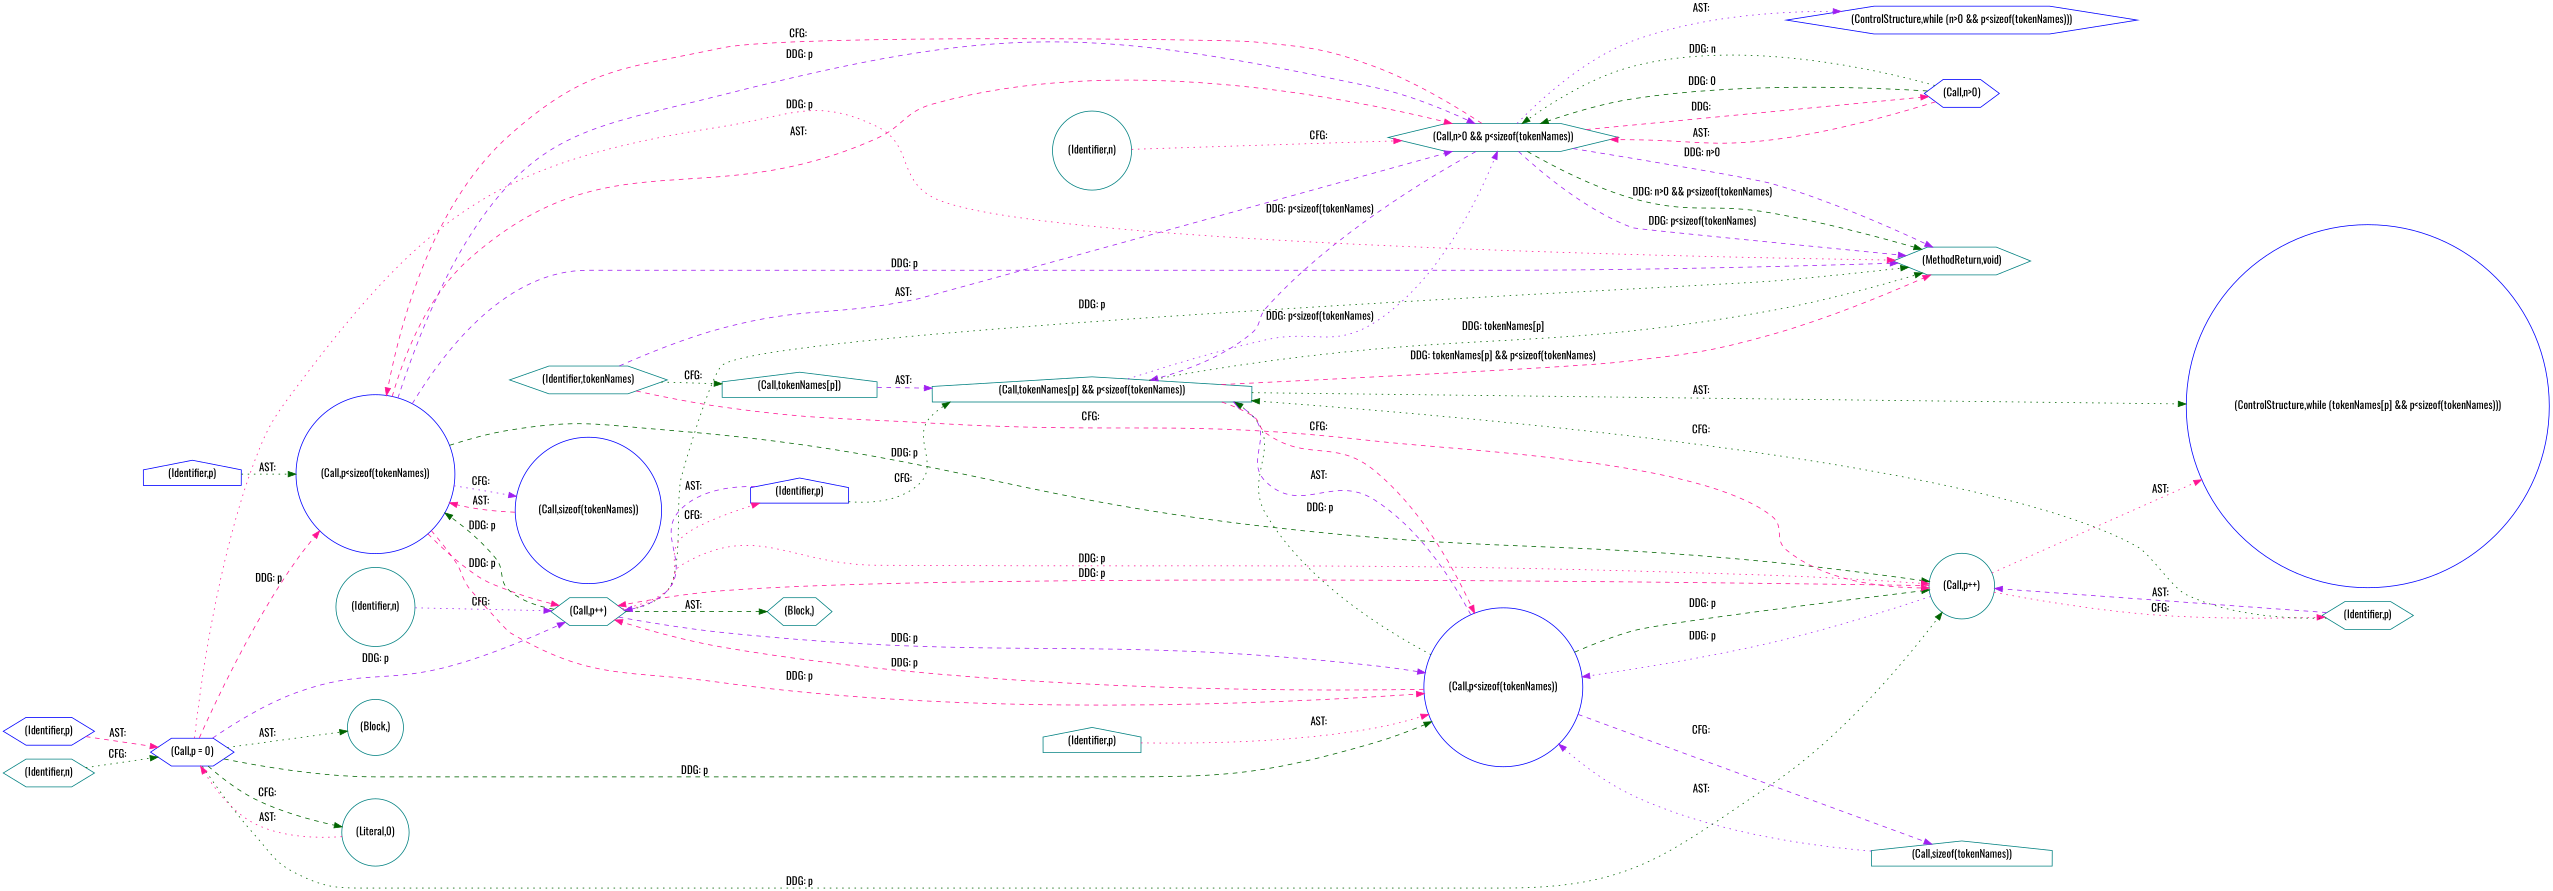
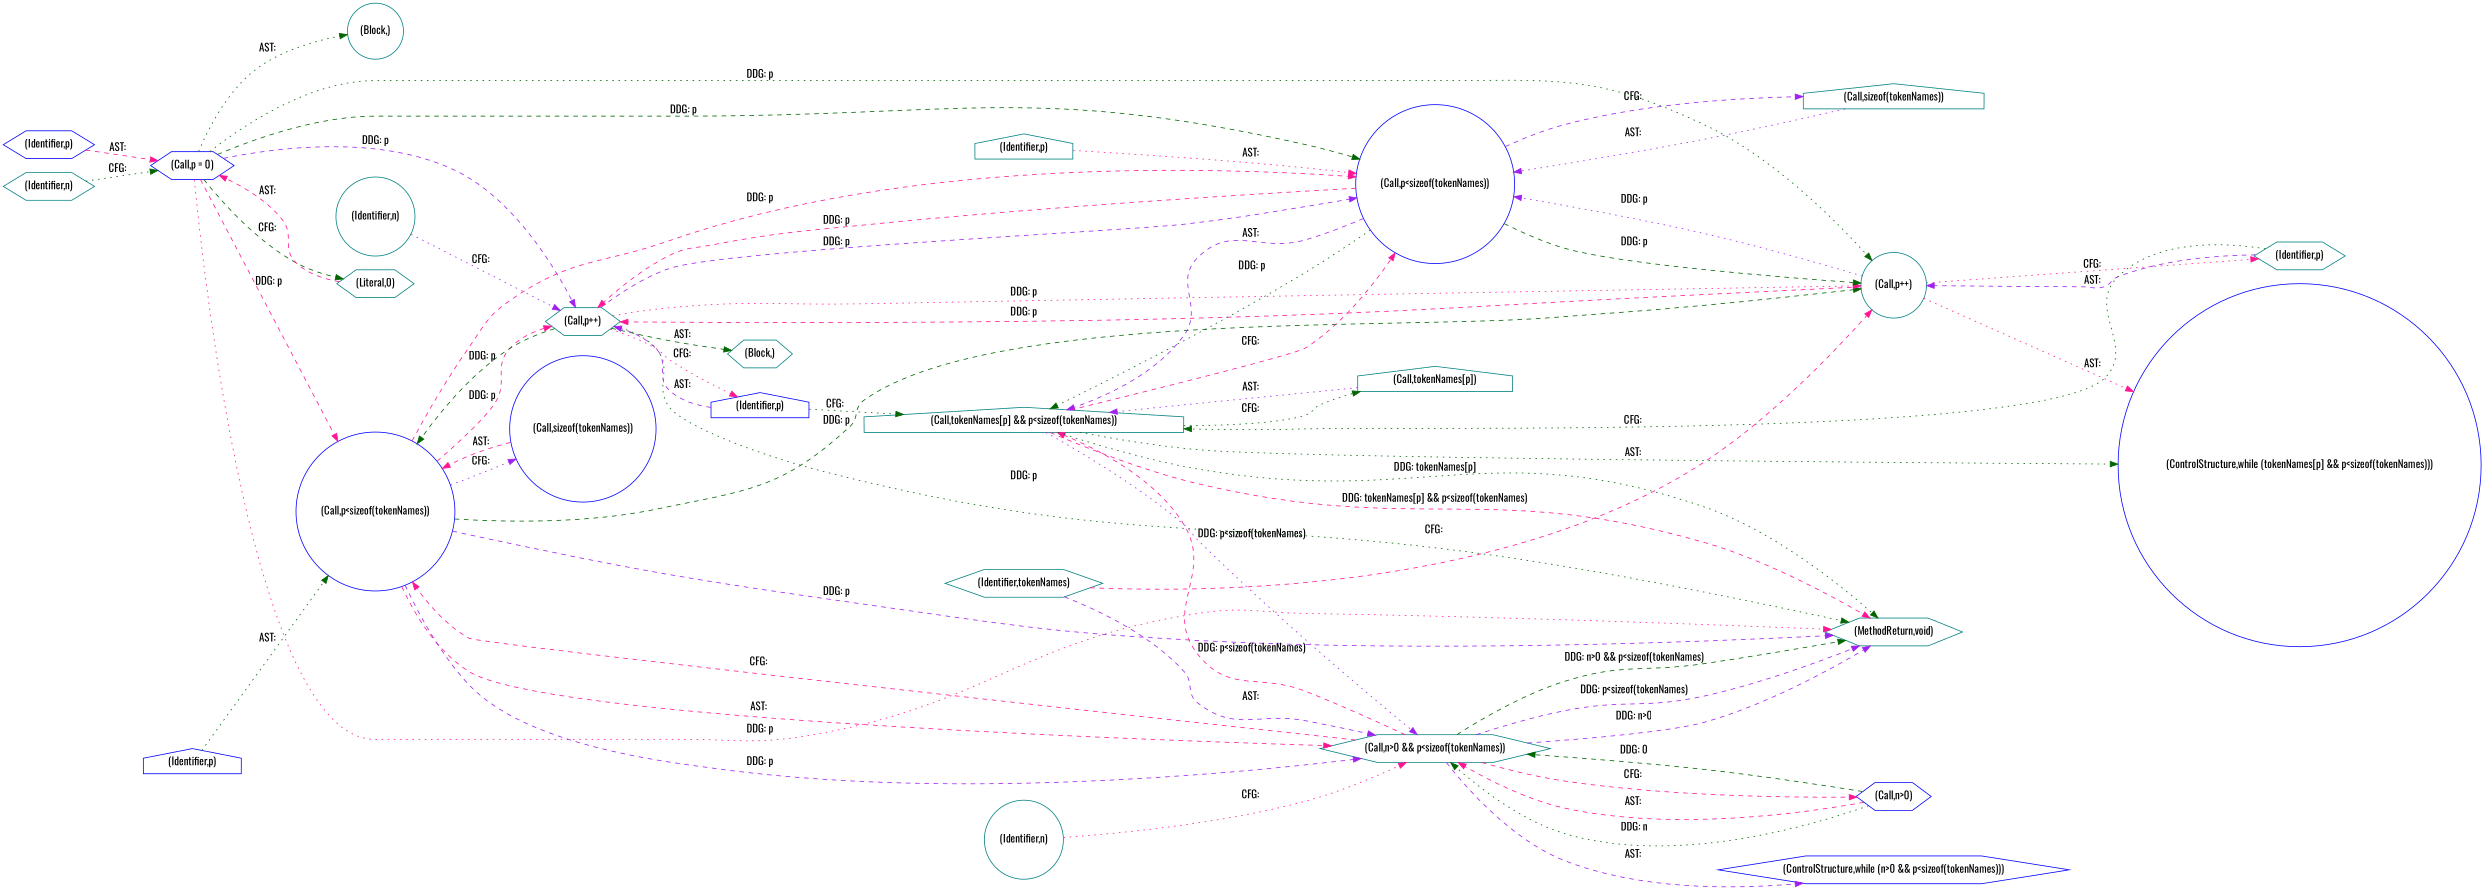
(1661, 32) -> (1602, 872)
(1702, 108) -> (1634, 775)
(1312, 263) -> (1186, 627)
(688, 383) -> (1271, 422)
(901, 388) -> (1238, 399)
(263, 827) -> (288, 231)
(375, 832) -> (375, 284)
